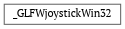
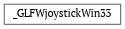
(62, 14) -> (62, 14)
